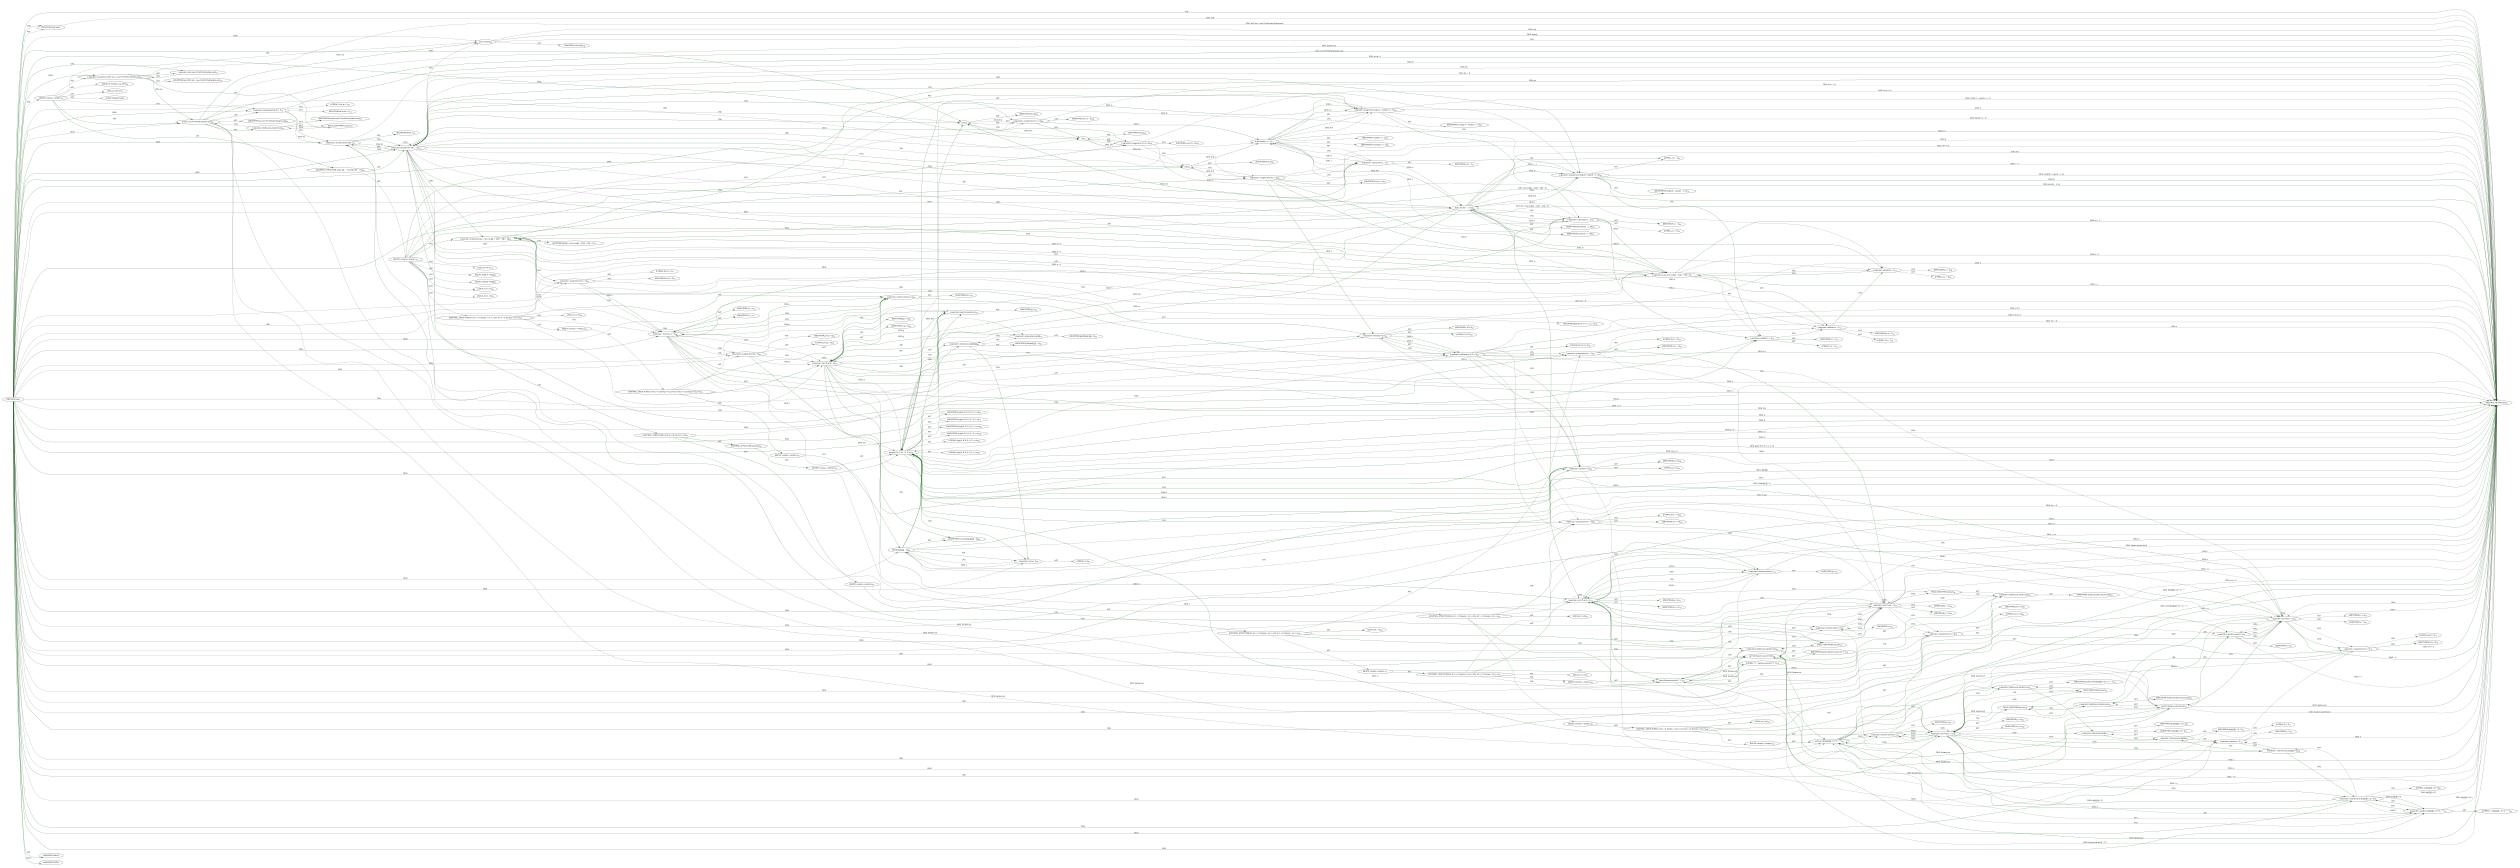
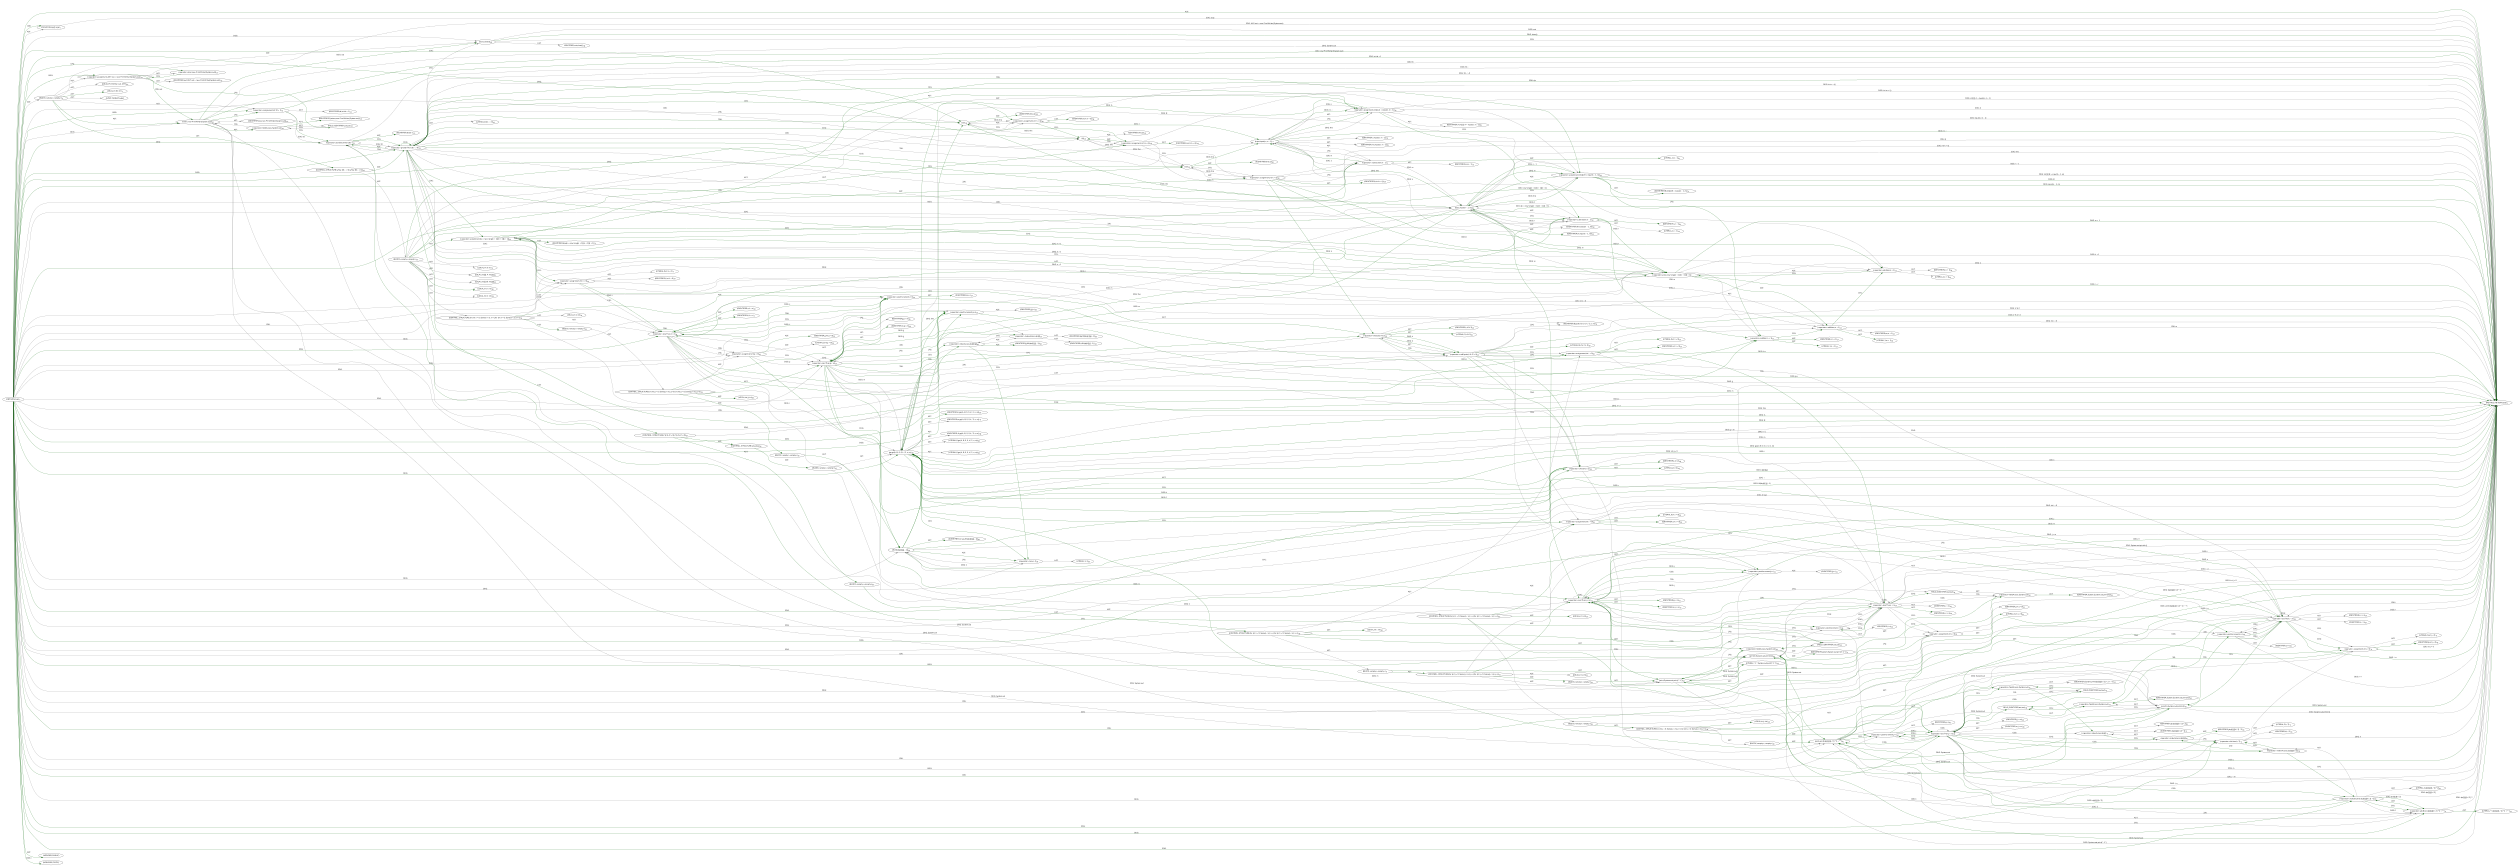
(340, 105) -> none
none -> (485, 122)
(1627, 167) -> (1512, 185)
none -> (1083, 344)
none -> (1738, 377)
(1181, 395) -> (1514, 330)
none -> (746, 398)
(964, 427) -> none
(880, 429) -> (876, 431)
(862, 443) -> (862, 443)
